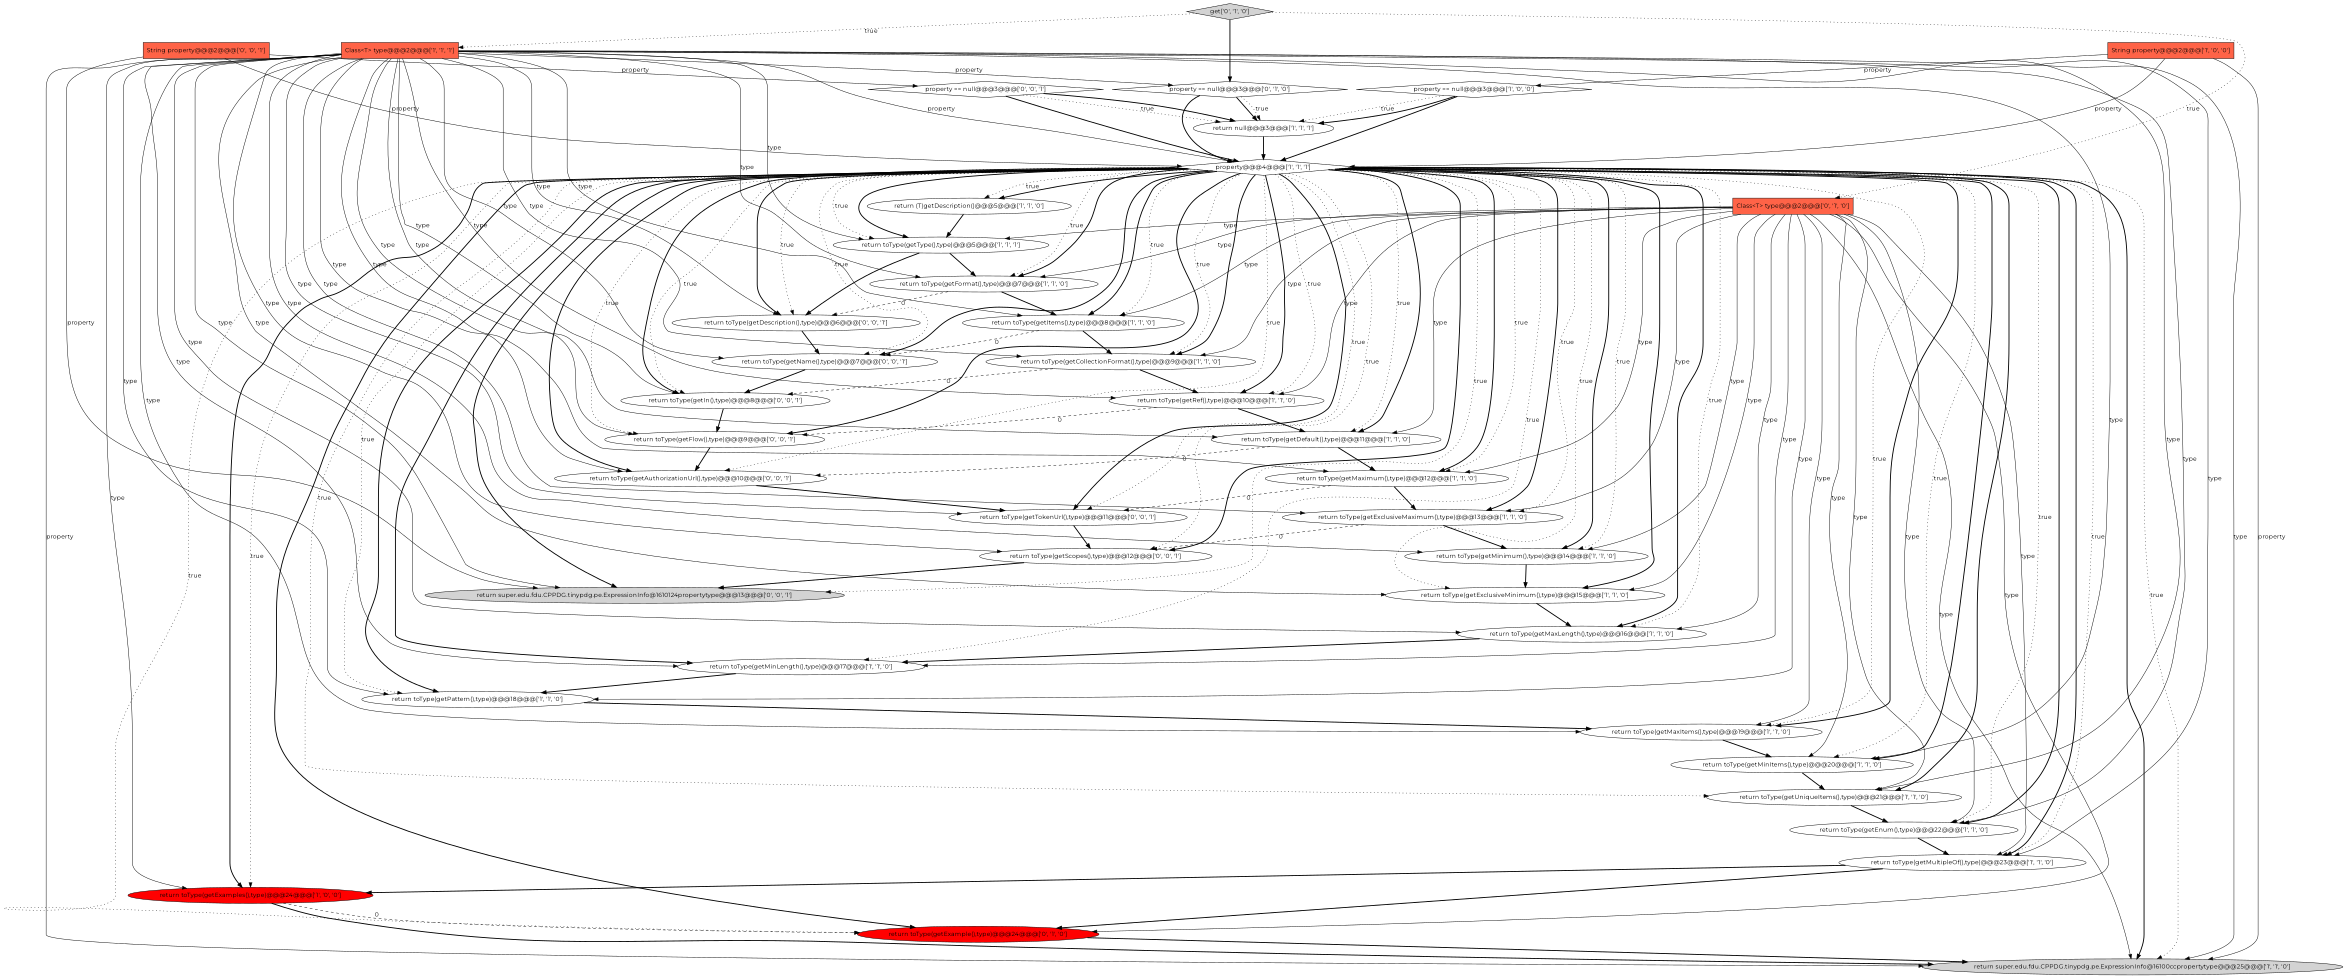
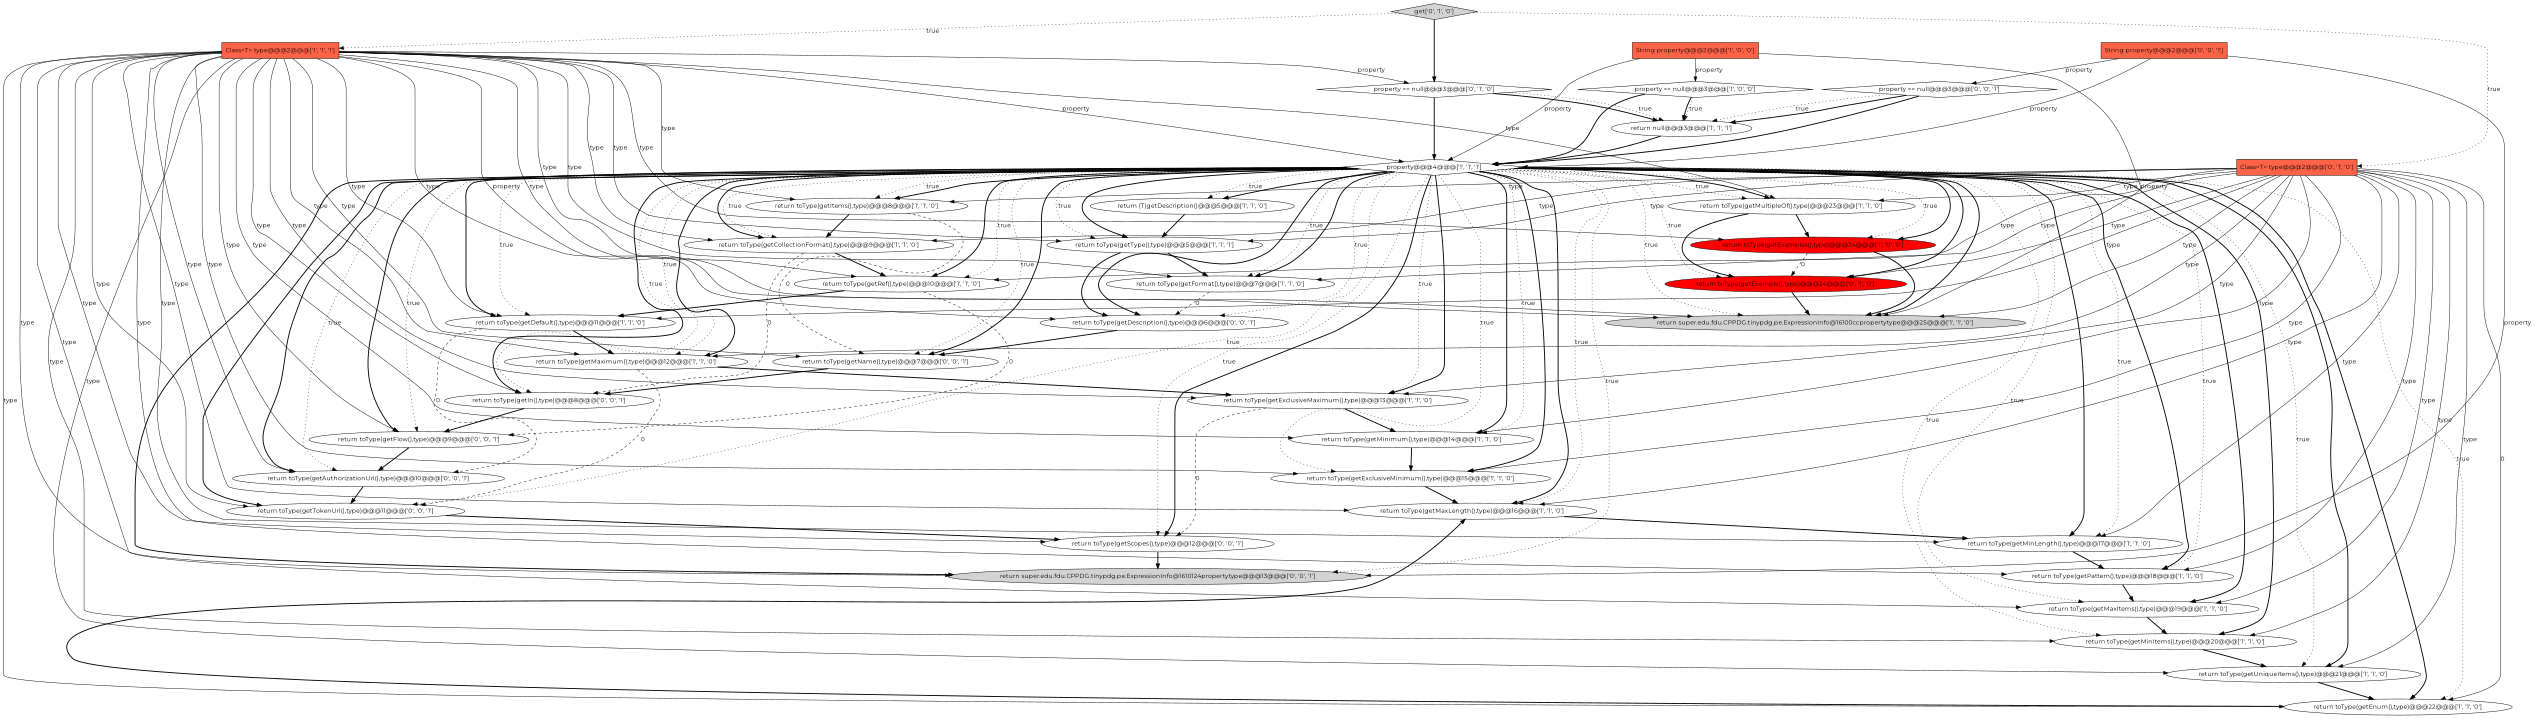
(1027, 303) -> none
(1913, 537) -> (2503, 459)
(1931, 845) -> (464, 685)
